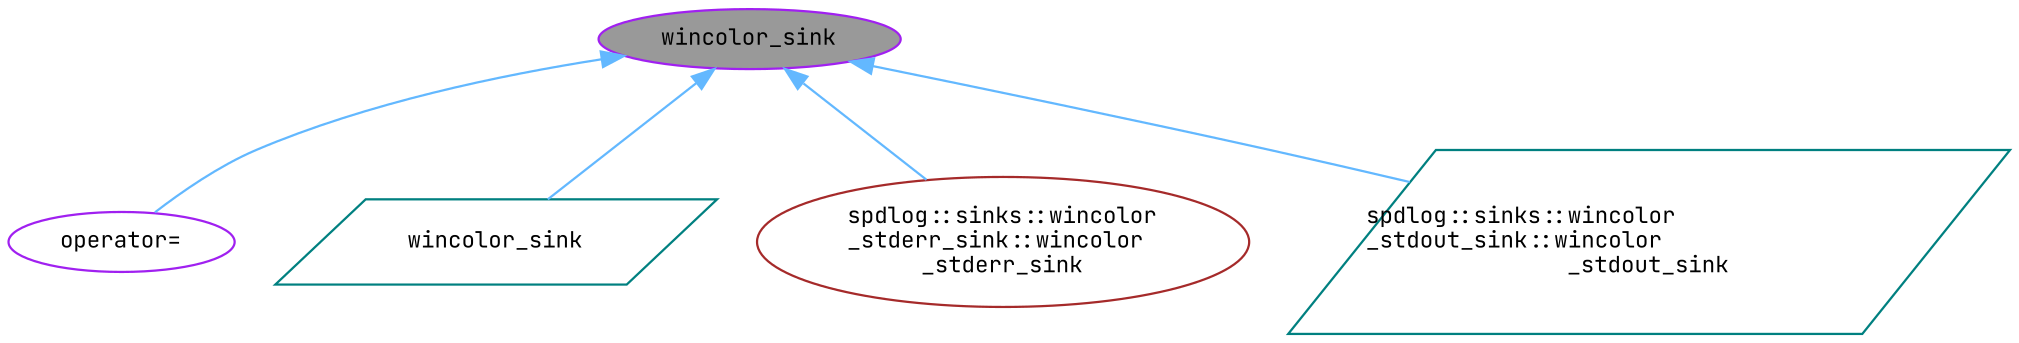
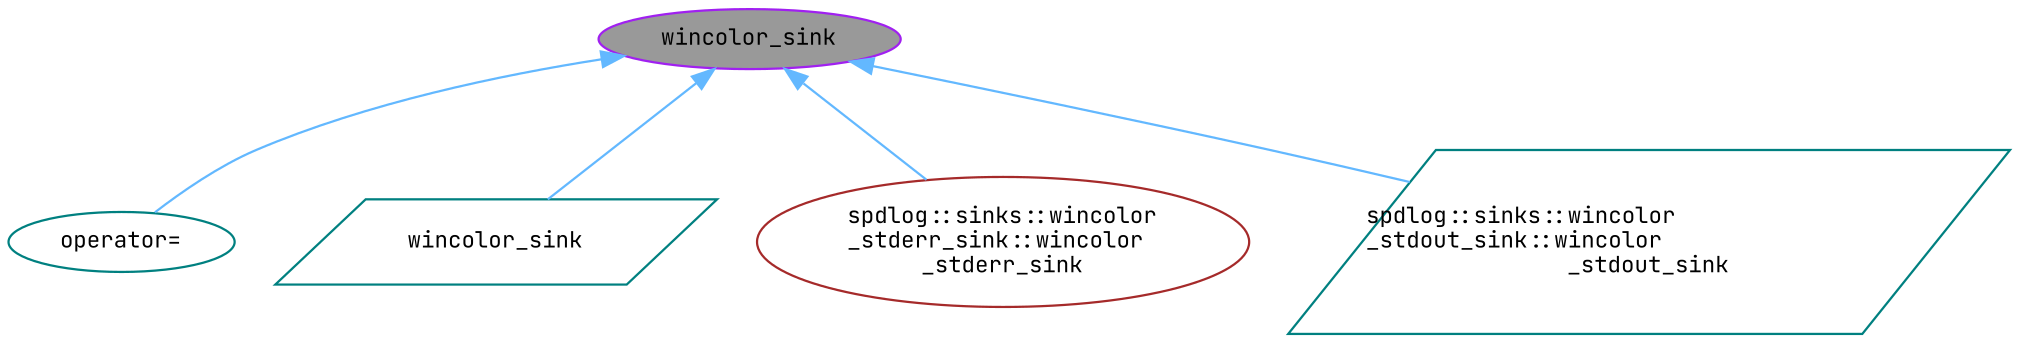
(122, 242) -> (122, 242)
